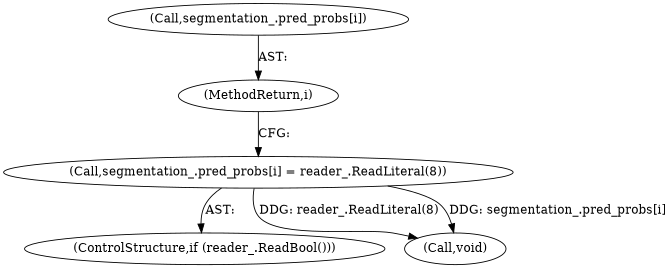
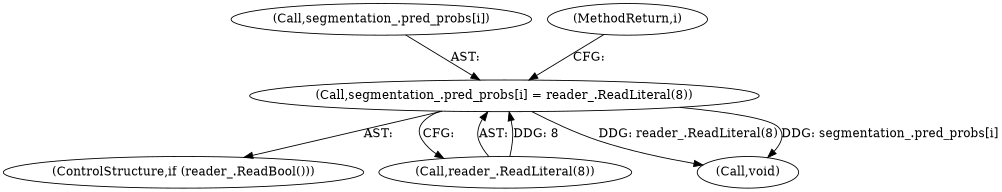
(258, 53) -> (439, 55)
none -> (505, 172)
